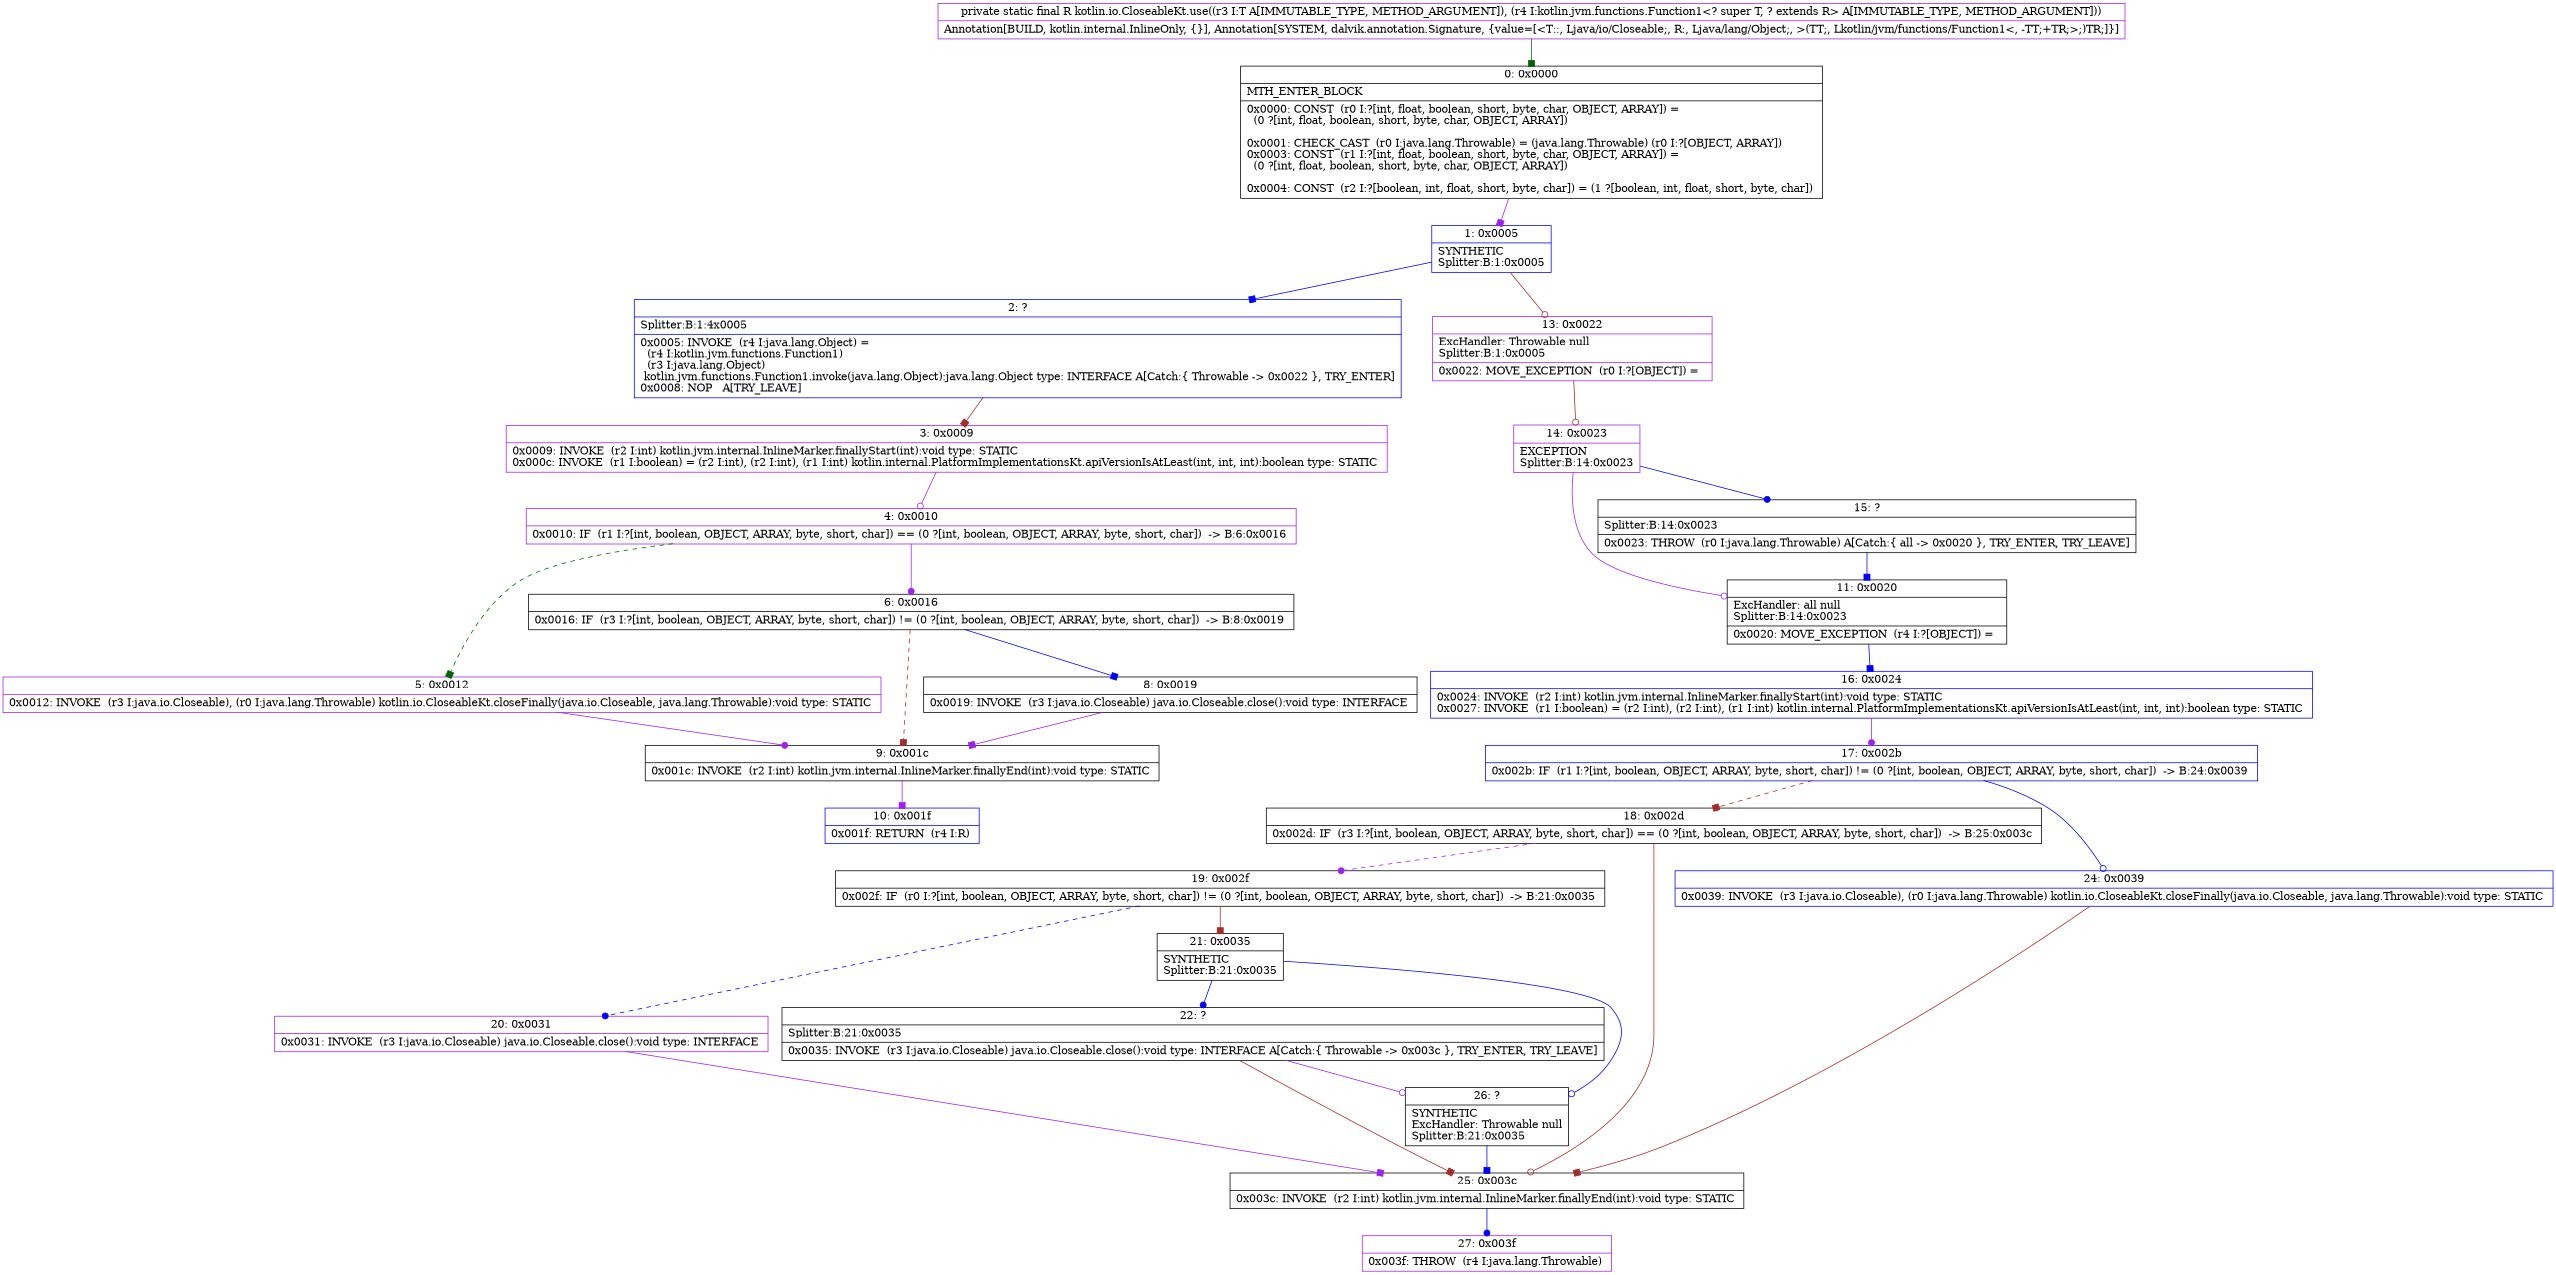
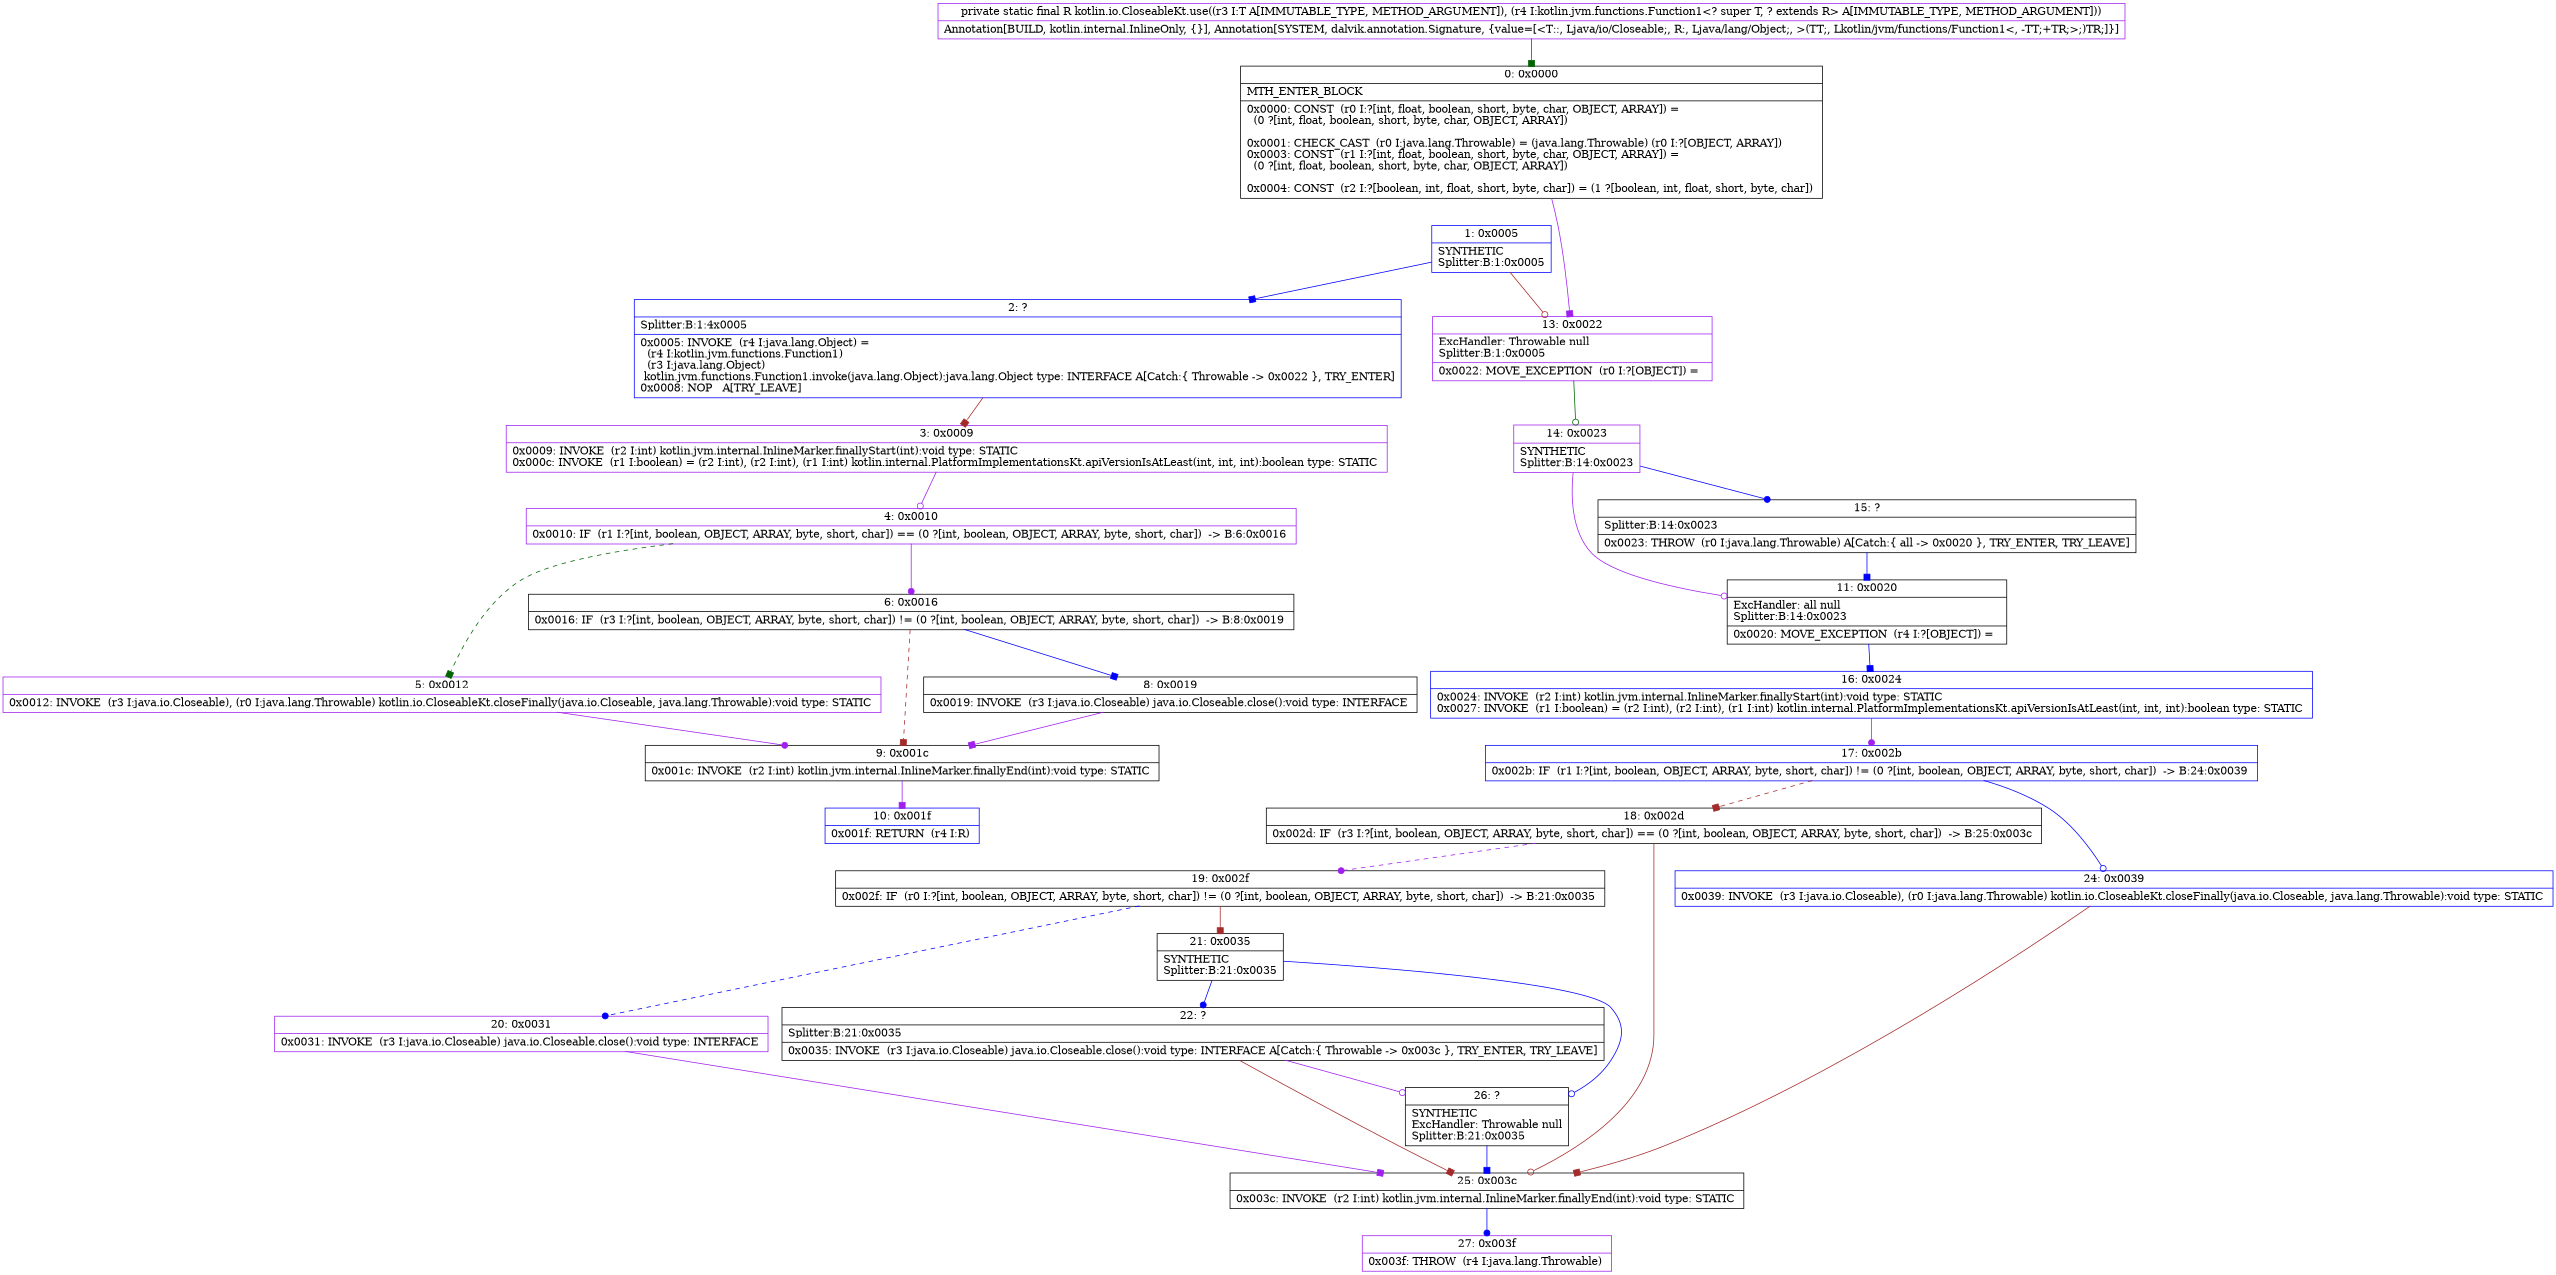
(1505, 208) -> (1563, 253)
(1575, 400) -> (1575, 400)
(1553, 452) -> (1553, 452)
